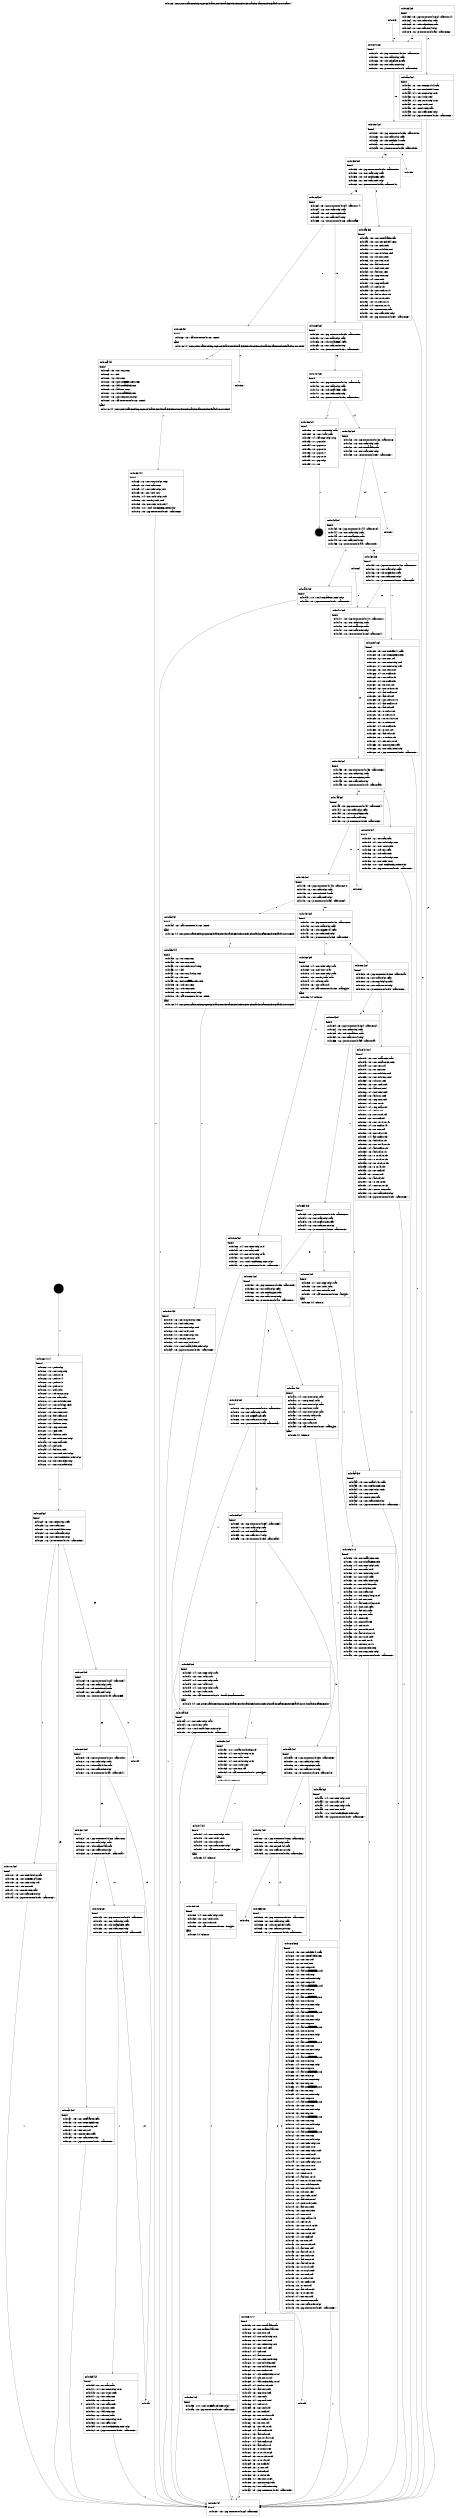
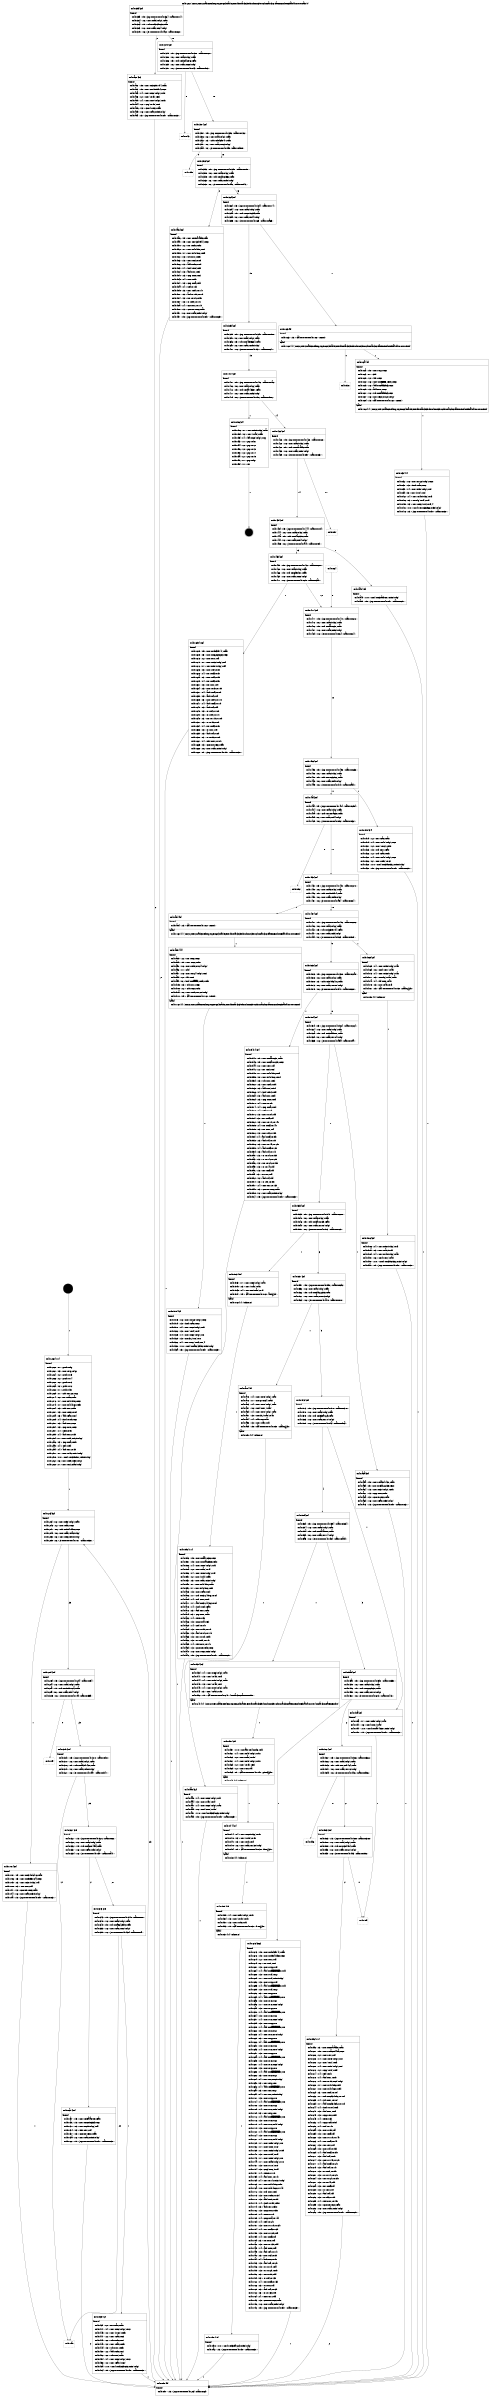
(392, 32) -> (185, 102)
(179, 2127) -> (376, 1827)
